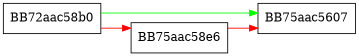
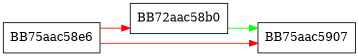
(307, 18) -> (307, 38)
(112, 28) -> (111, 28)
